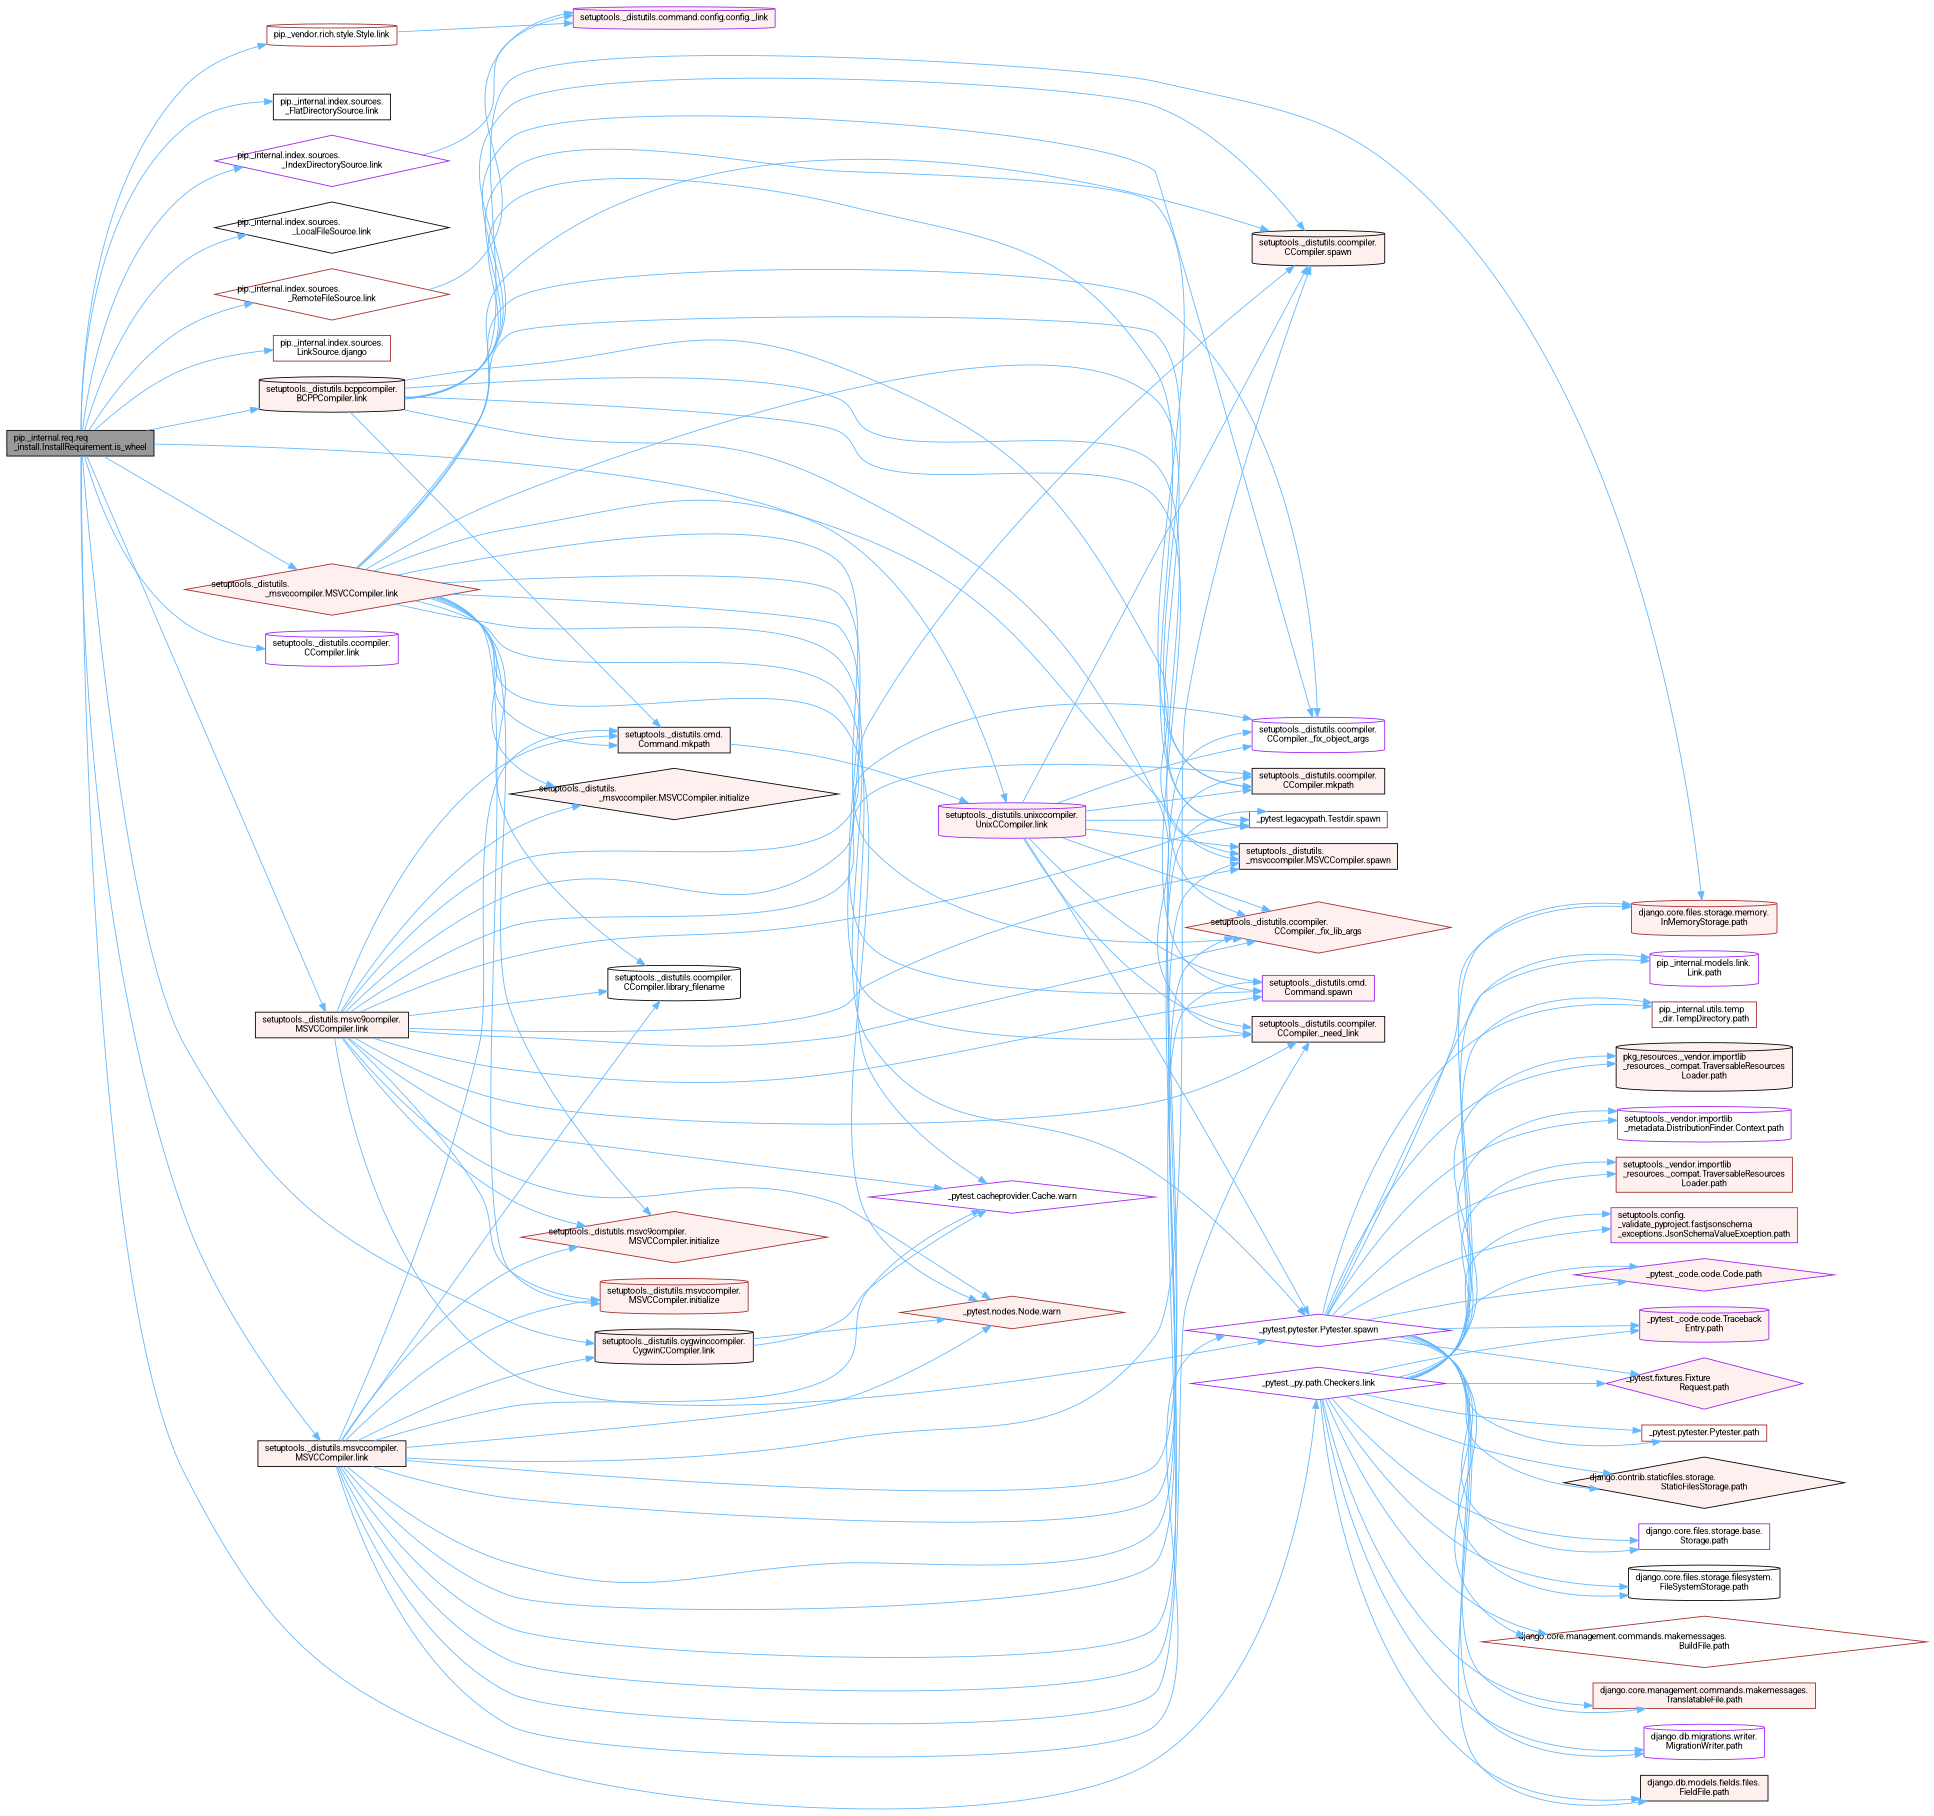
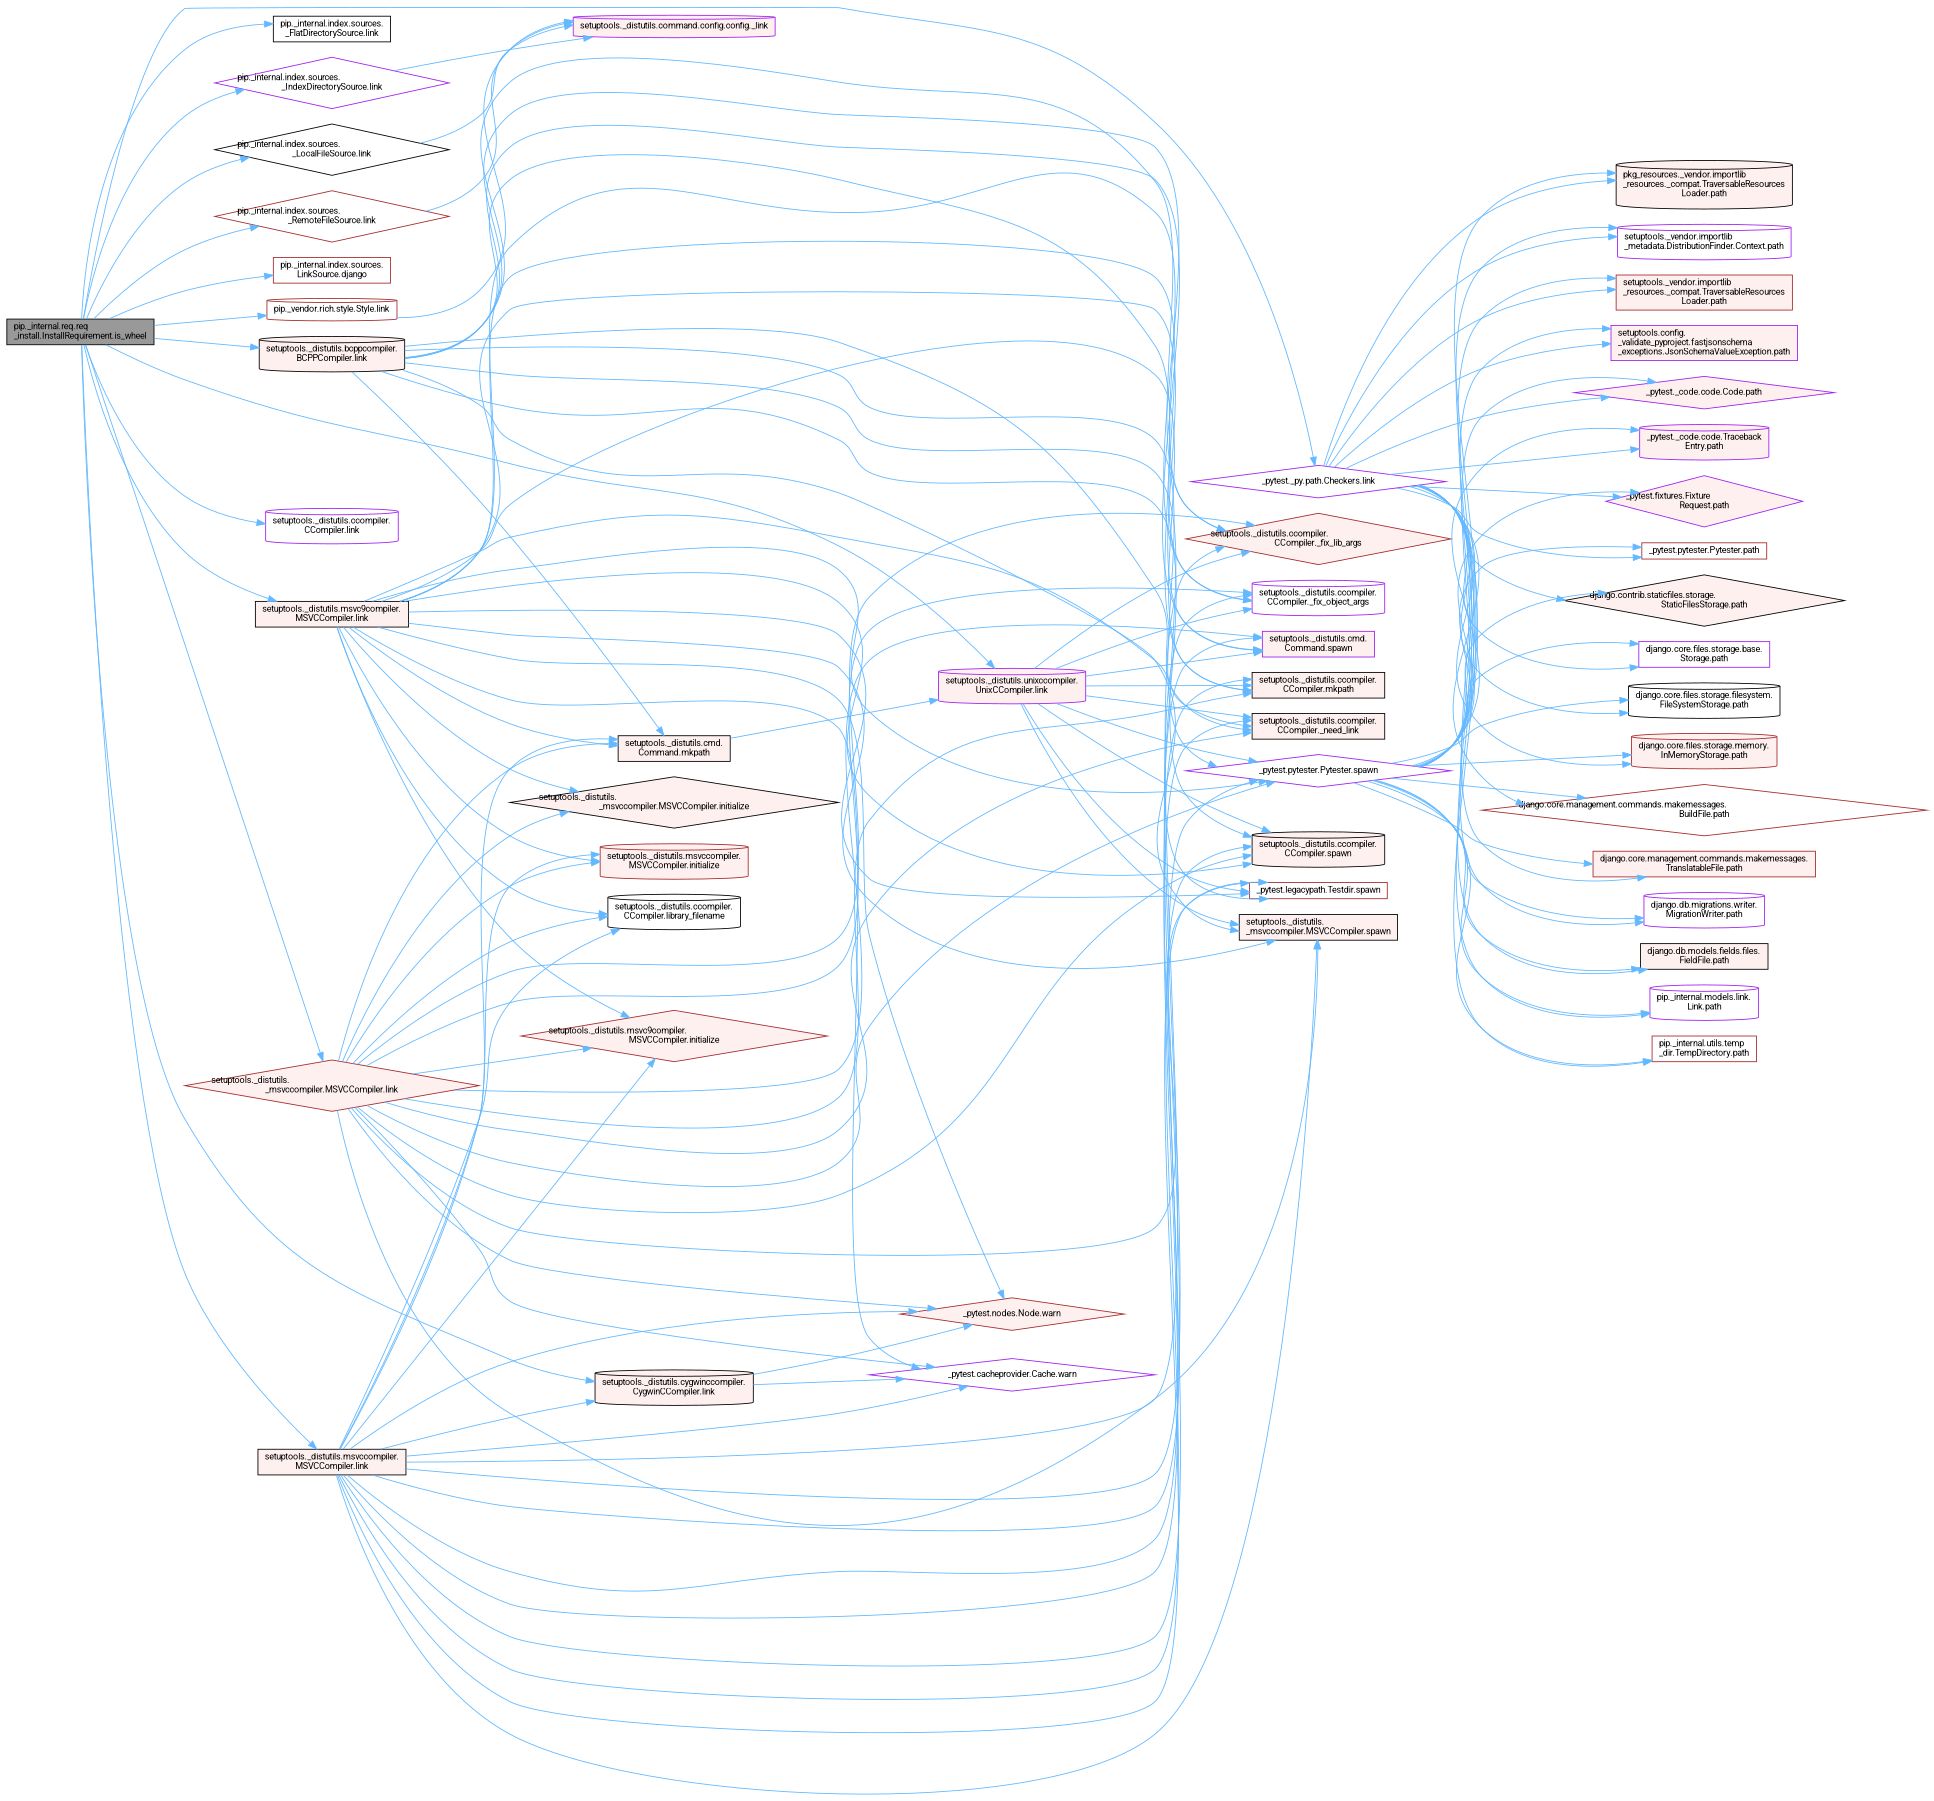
(1172, 85) -> (944, 418)
none -> (479, 116)
